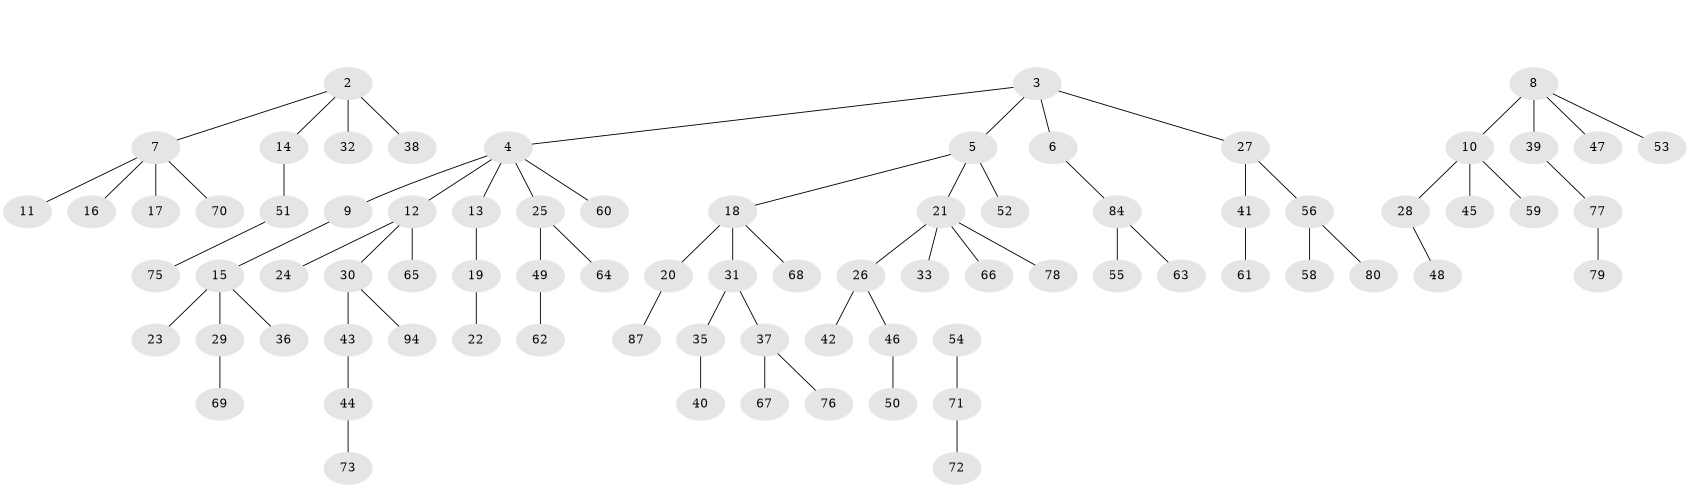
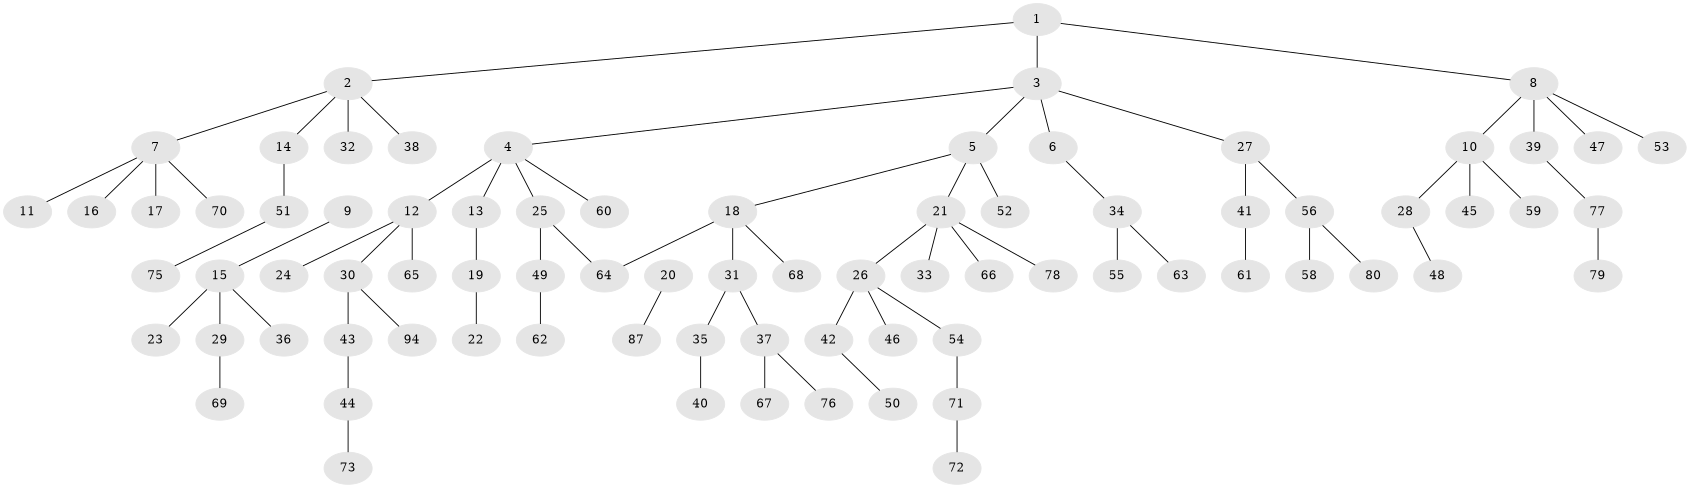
none -> (1037, 20)
(427, 178) -> none
(1117, 212) -> (1117, 212)
(701, 244) -> (669, 244)
none -> (909, 308)
(893, 372) -> (861, 372)
